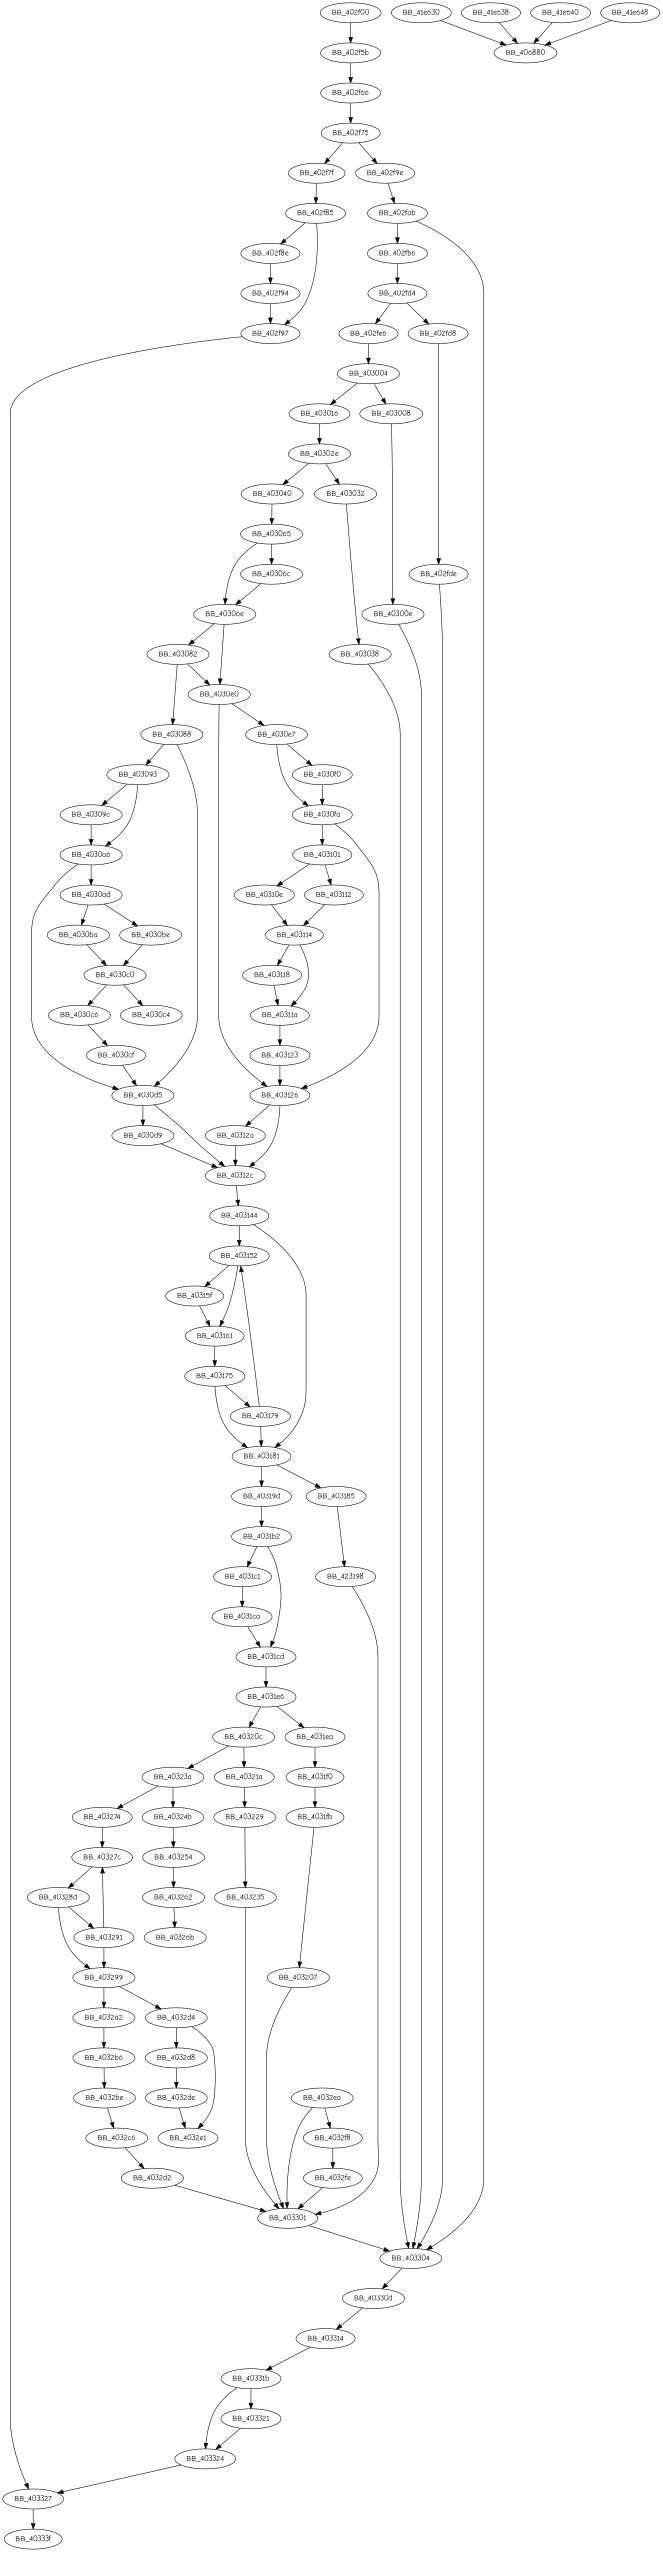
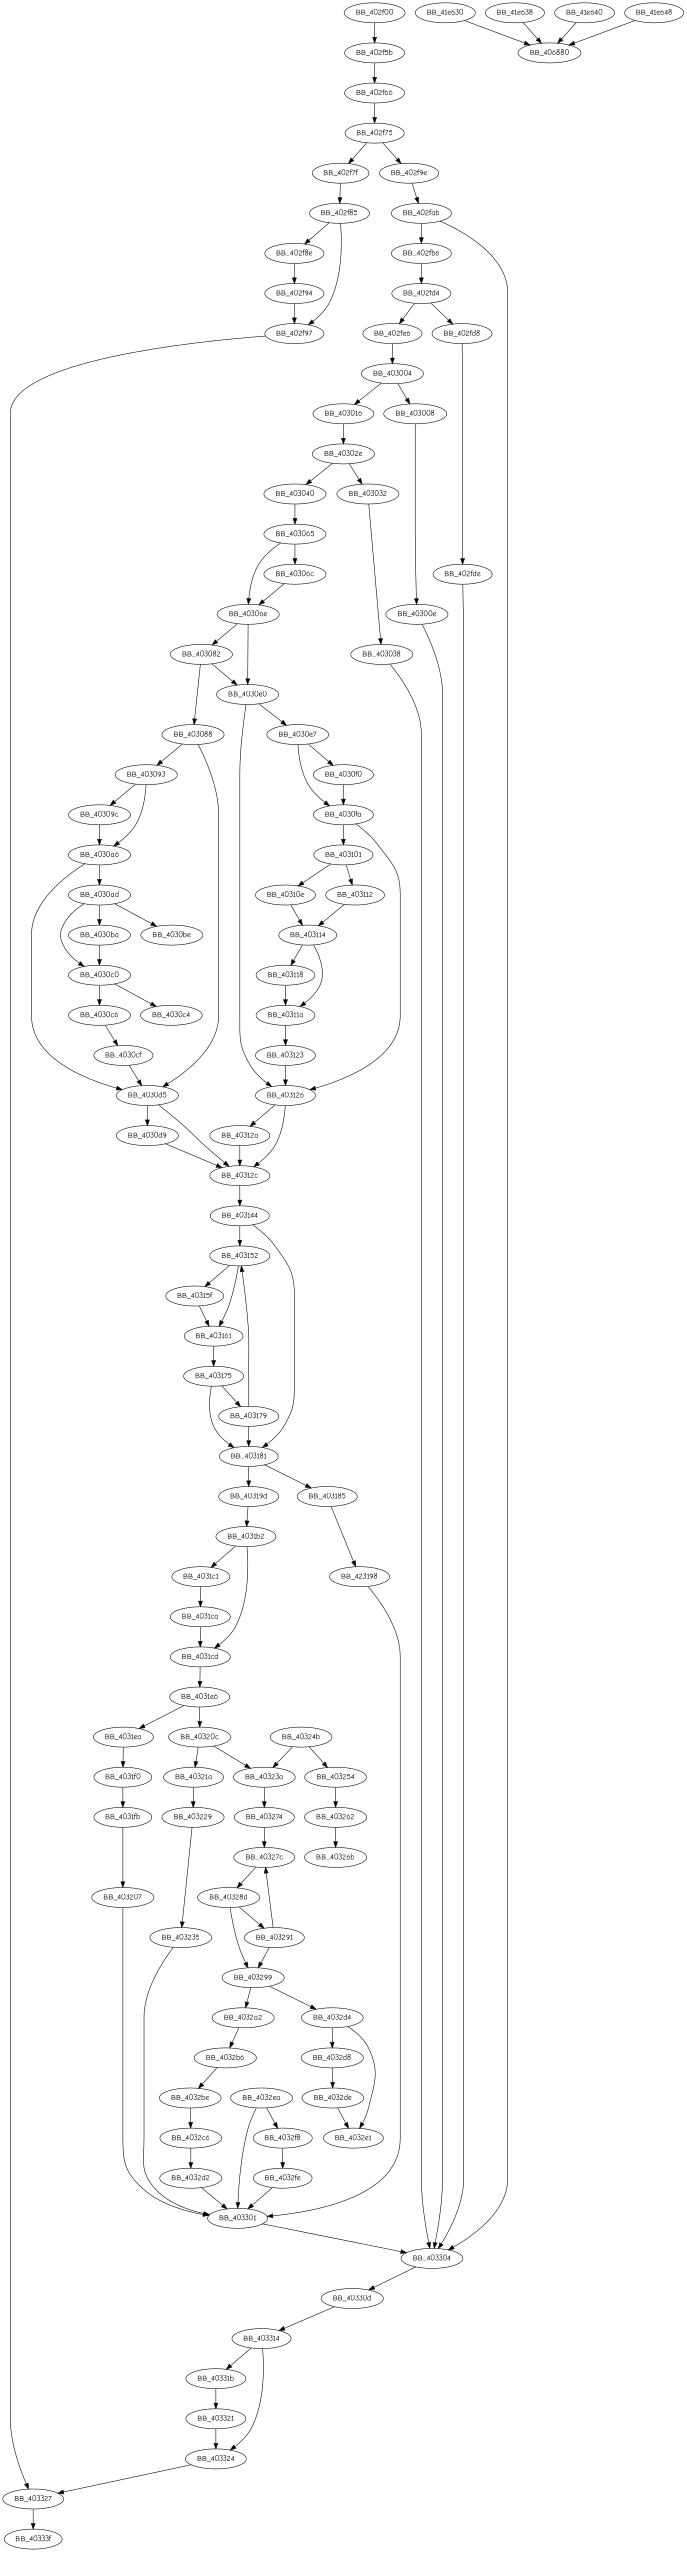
(135, 953) -> (61, 932)
(173, 1795) -> (285, 1755)
(214, 2411) -> (260, 2402)
